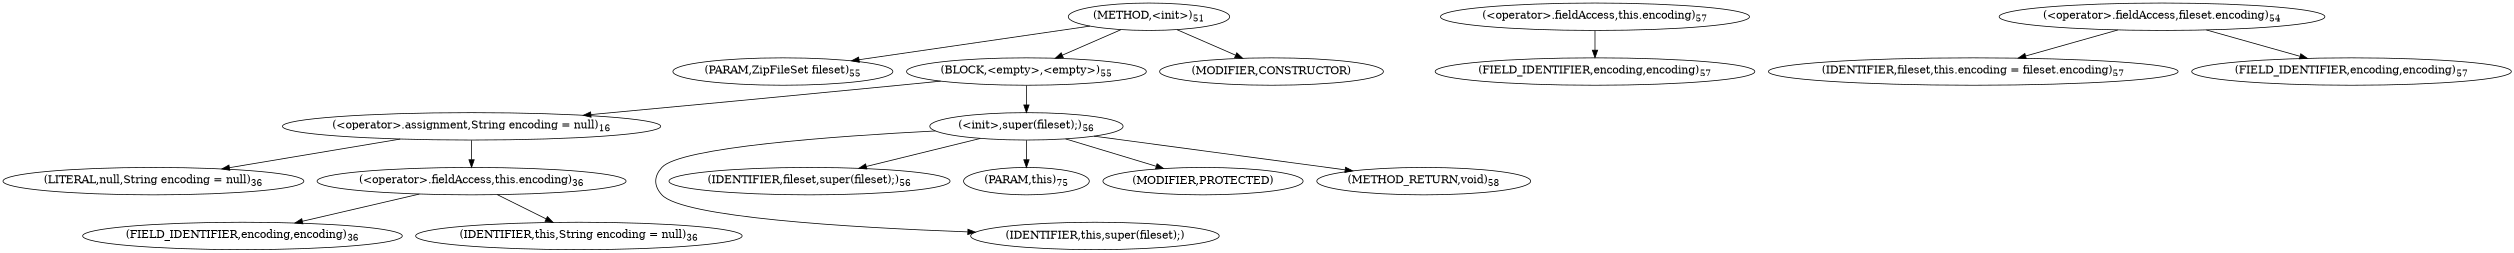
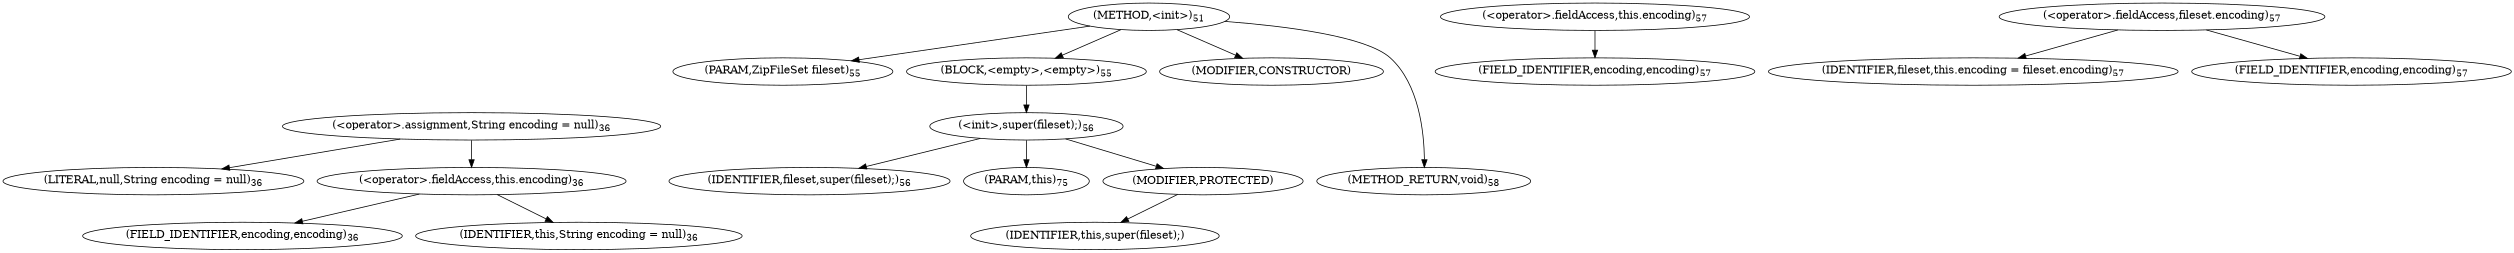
(2275, 16) -> (2275, 16)
(766, 98) -> none
(605, 125) -> (605, 125)
(1220, 153) -> (1363, 44)
(663, 195) -> (1153, 207)
